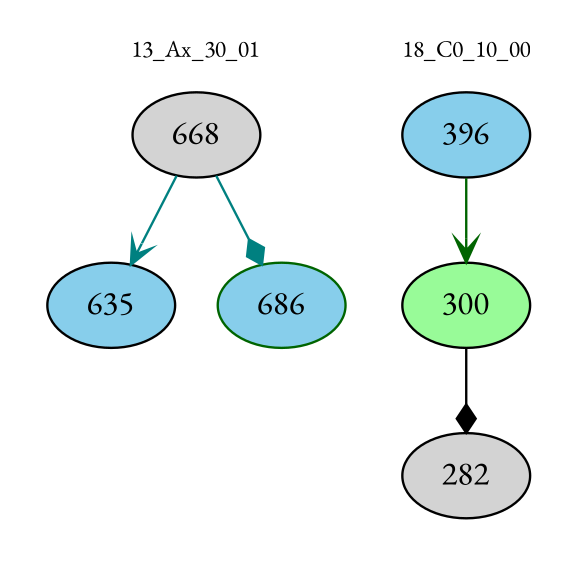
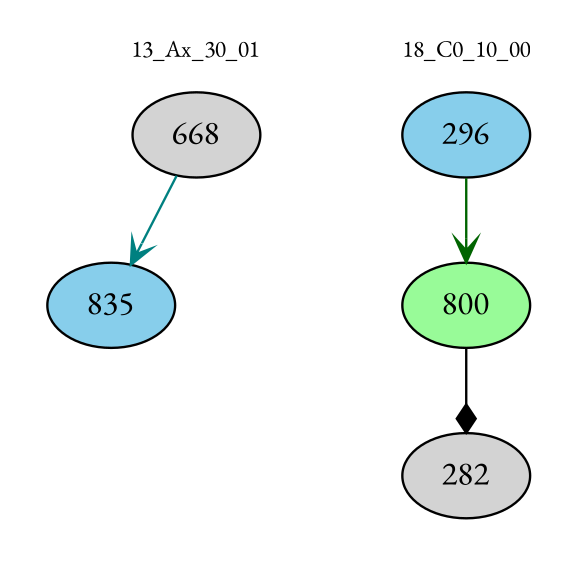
(466, 135) -> (466, 135)
(111, 305) -> (111, 305)
(282, 305) -> none
(466, 305) -> (466, 305)
